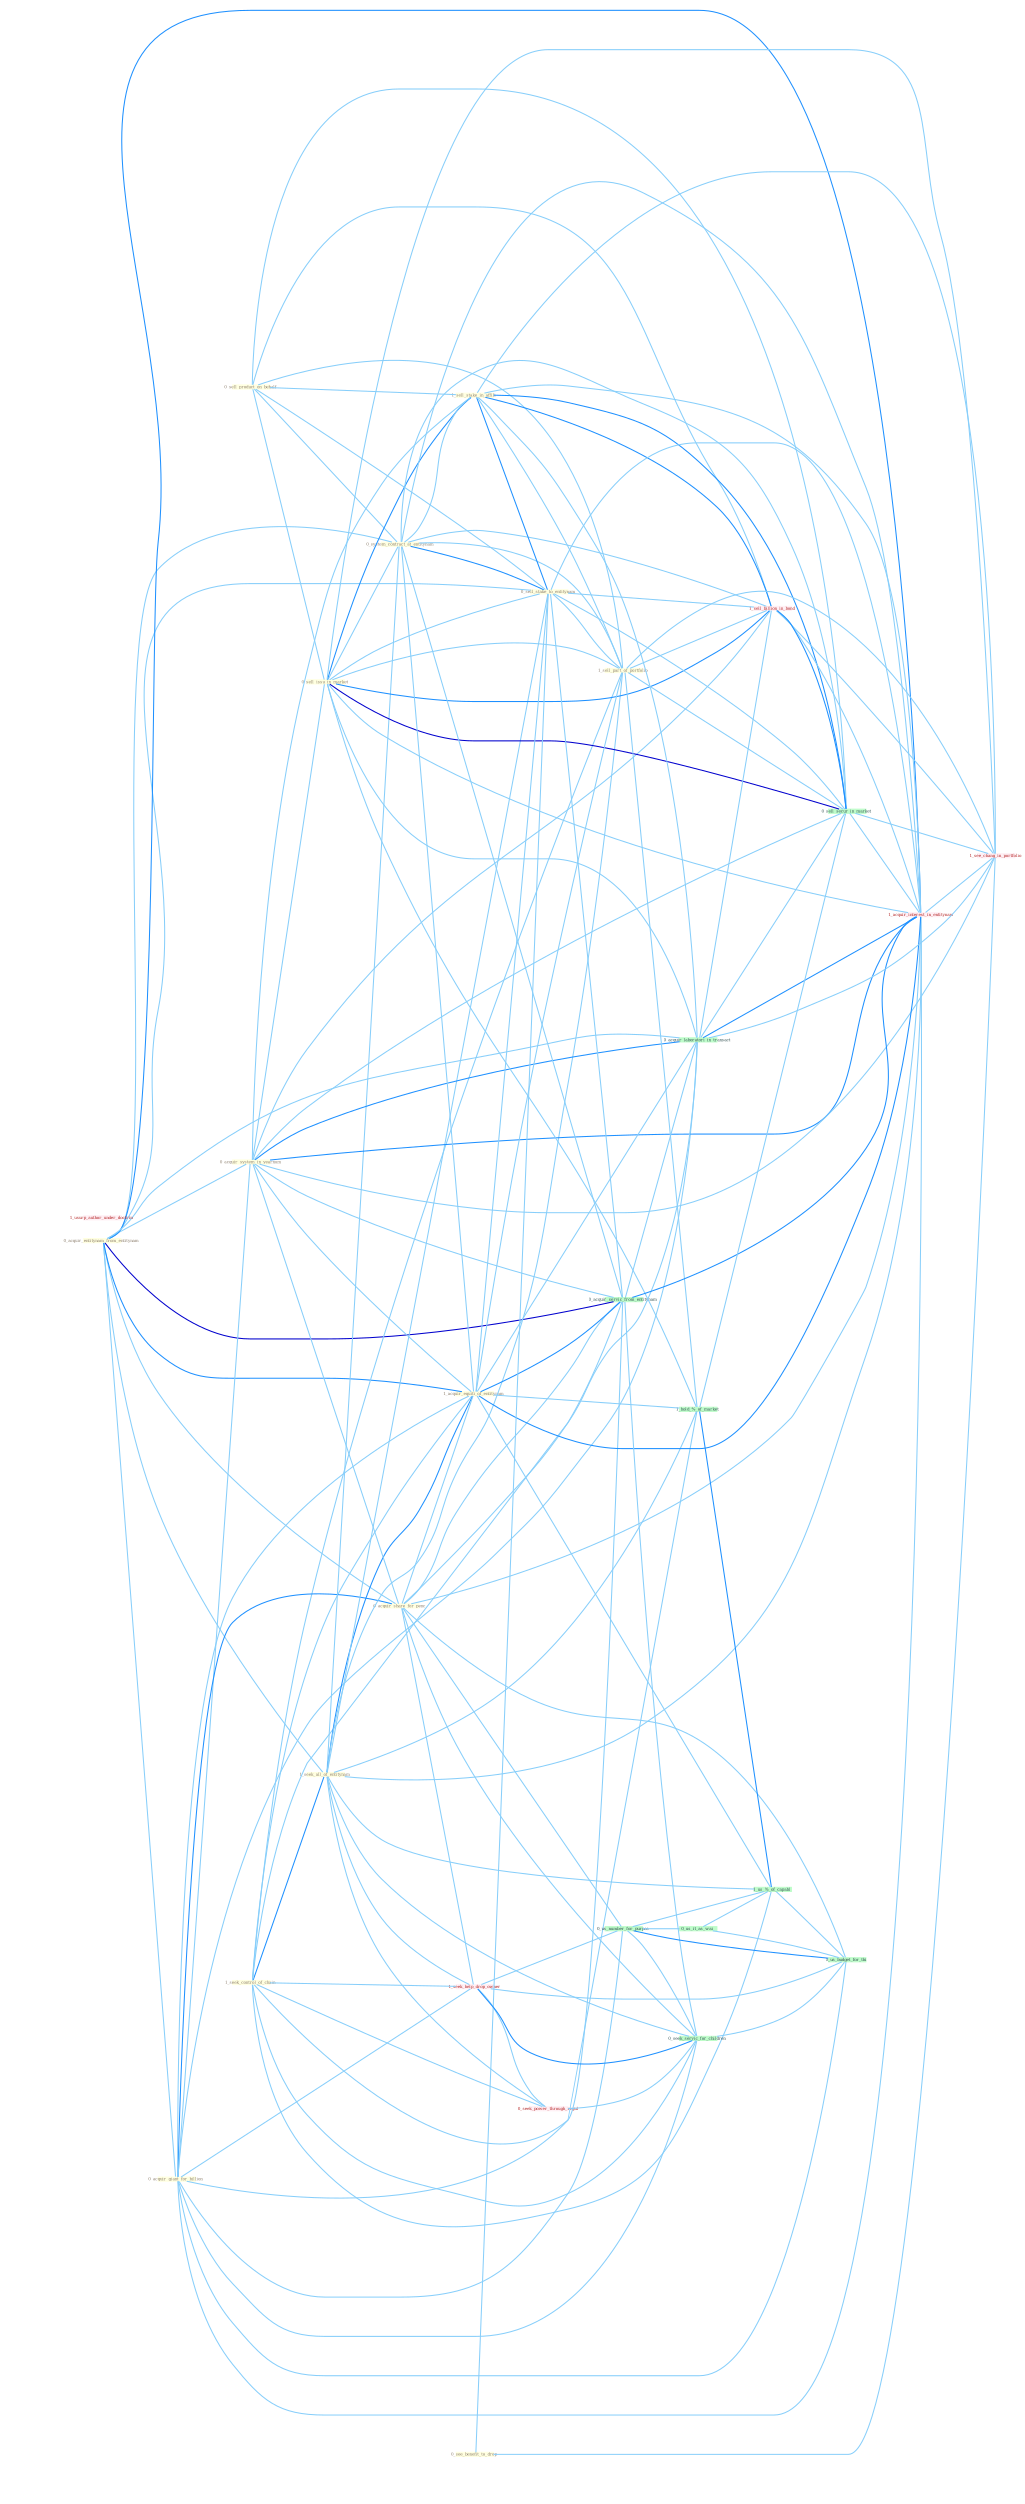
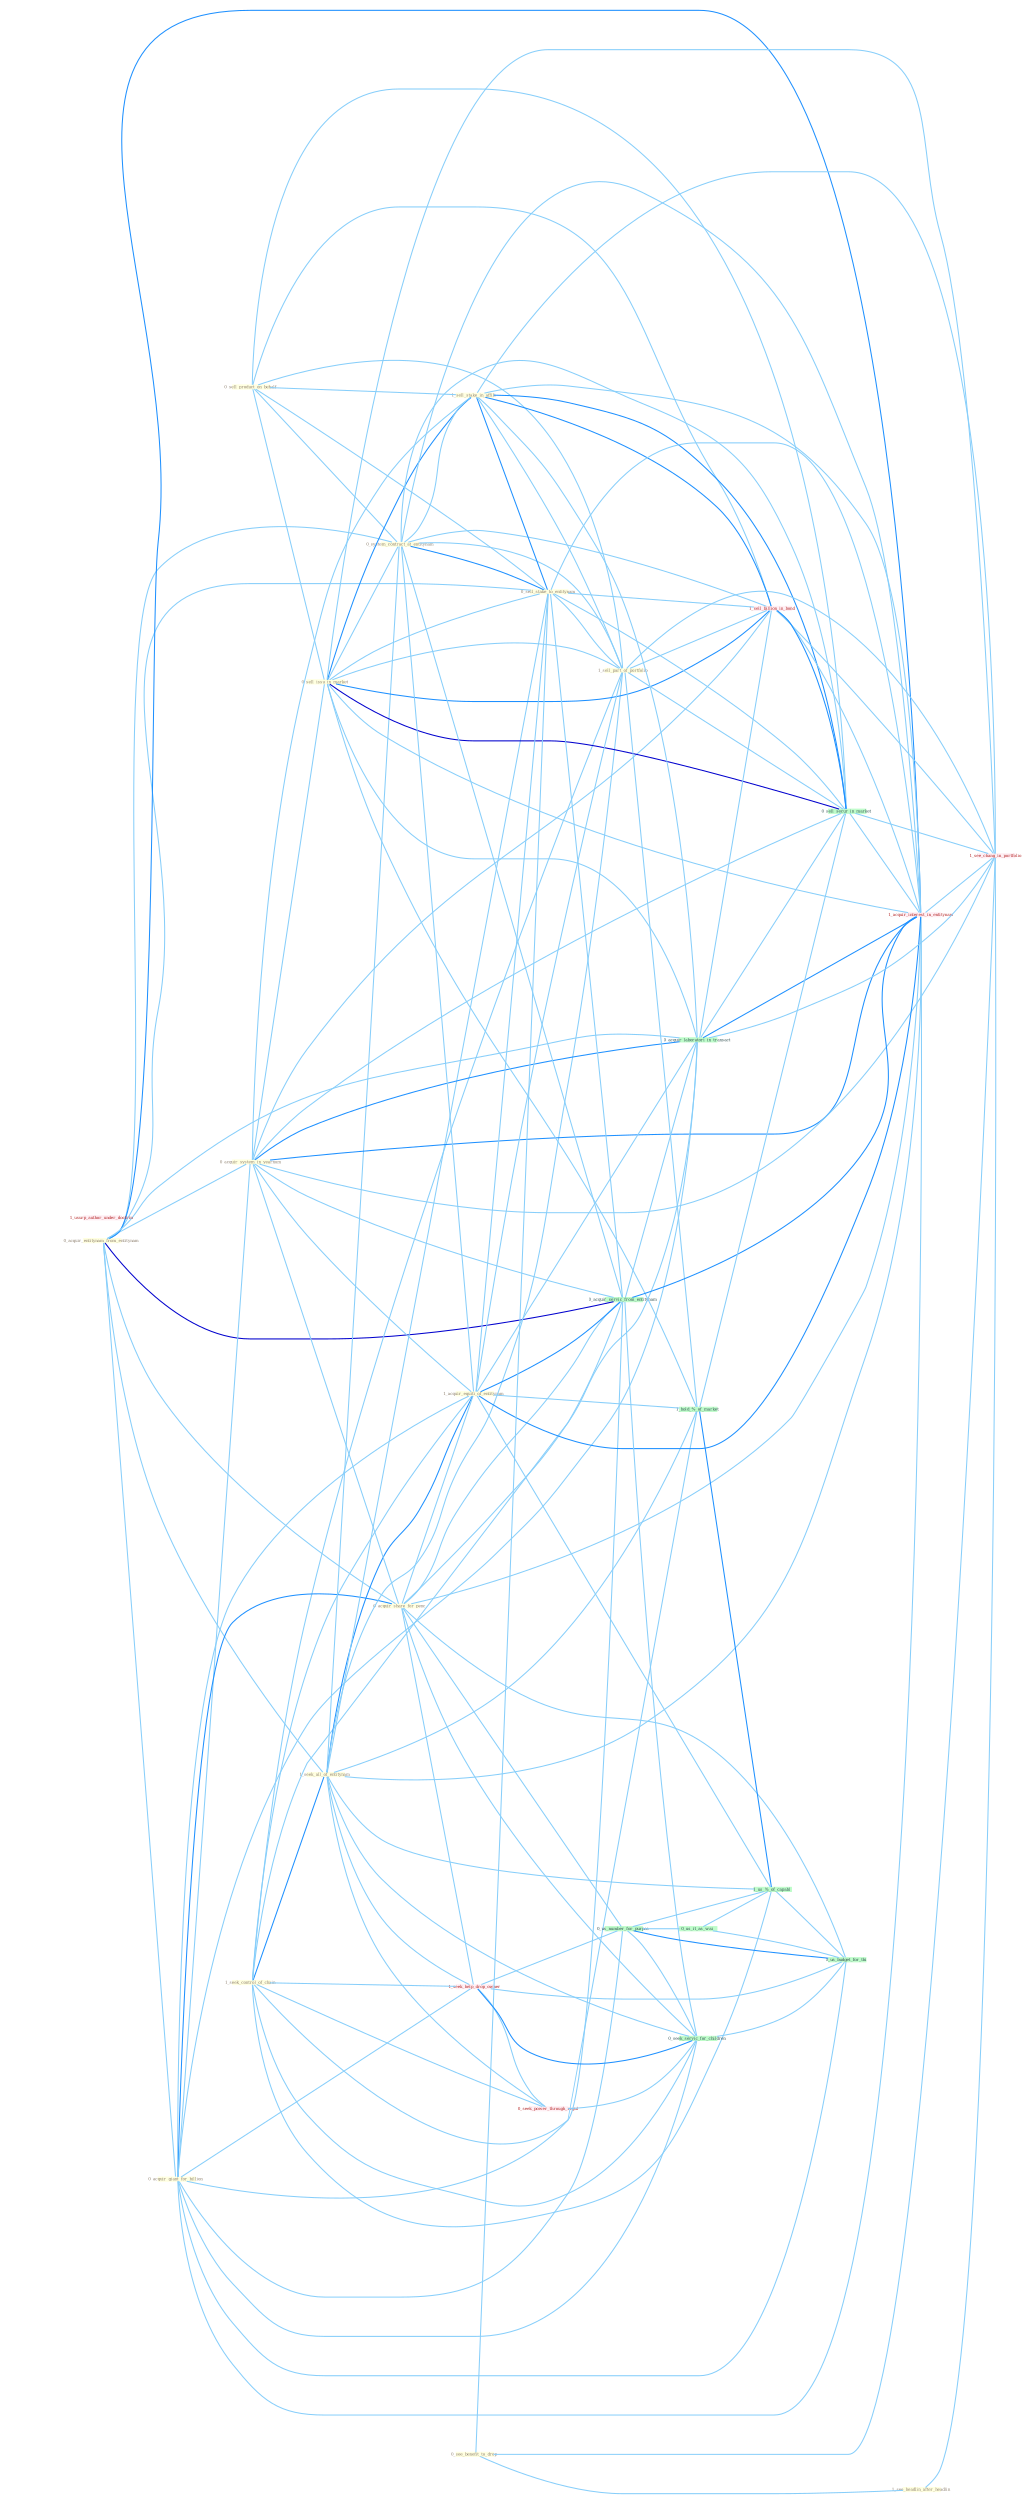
(245, 1378) -> none
none -> (922, 2490)
